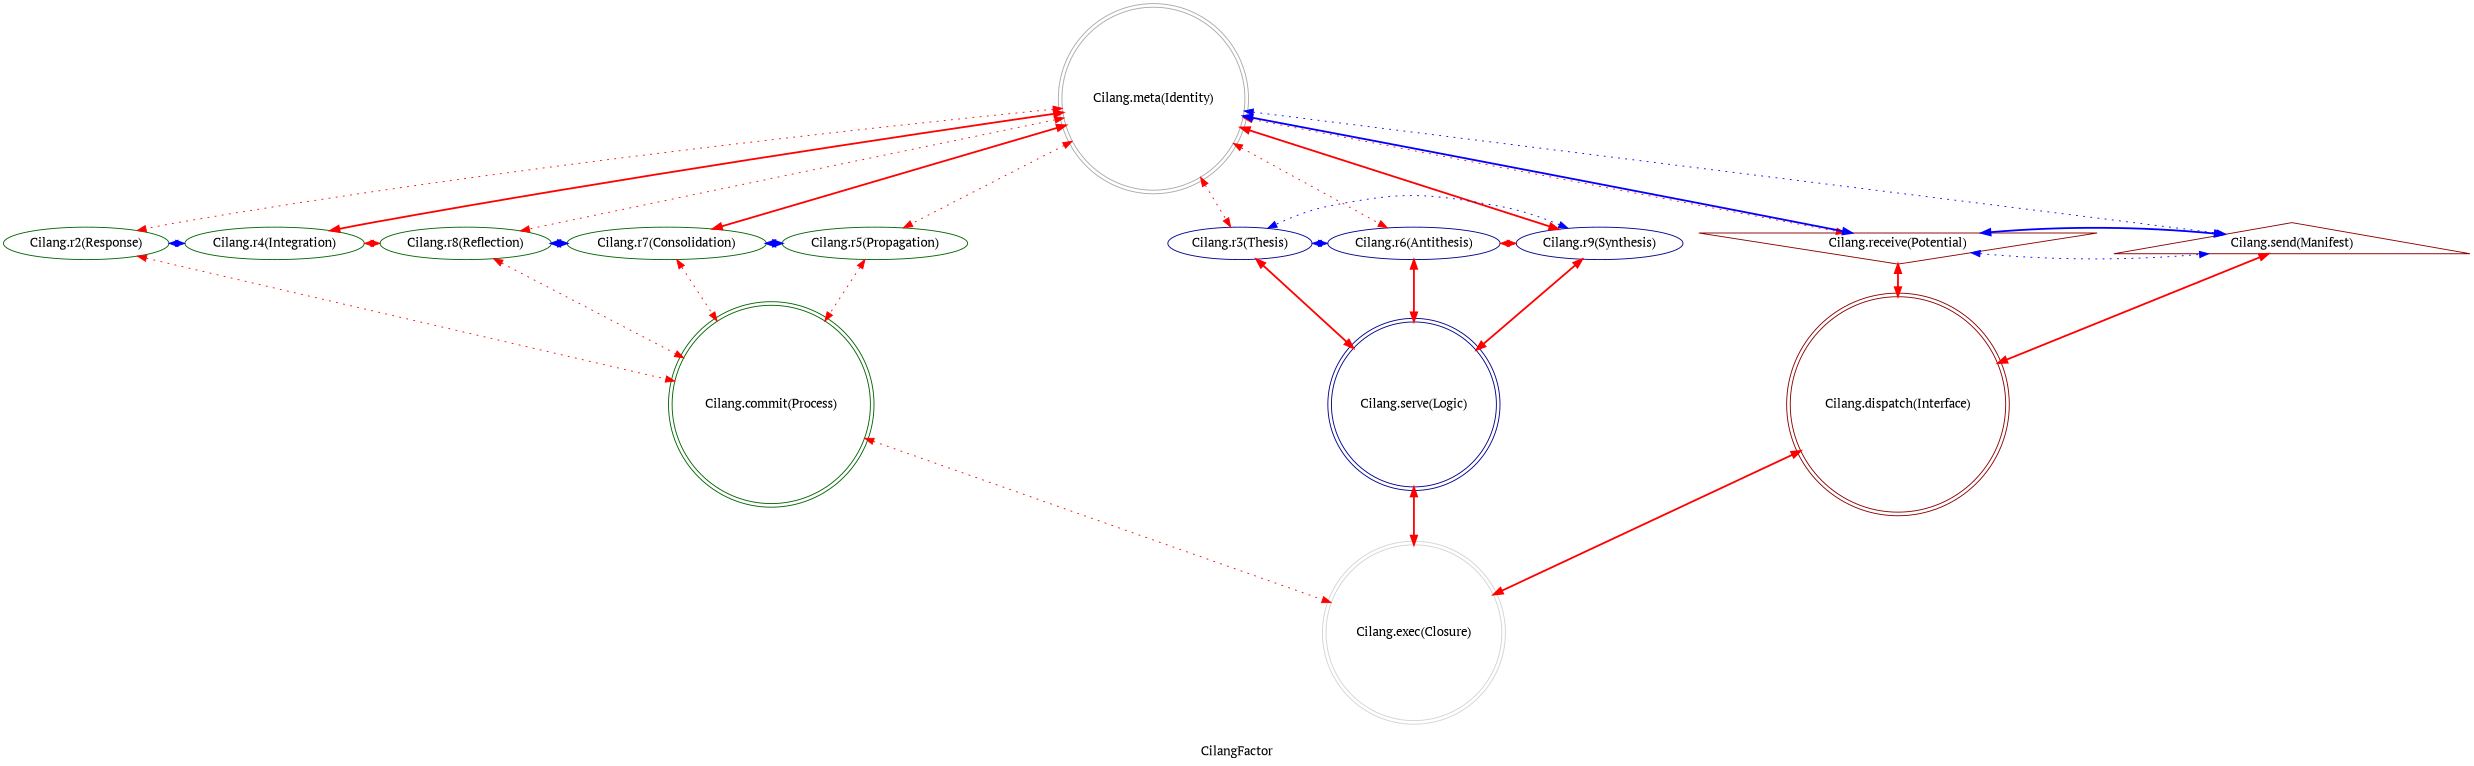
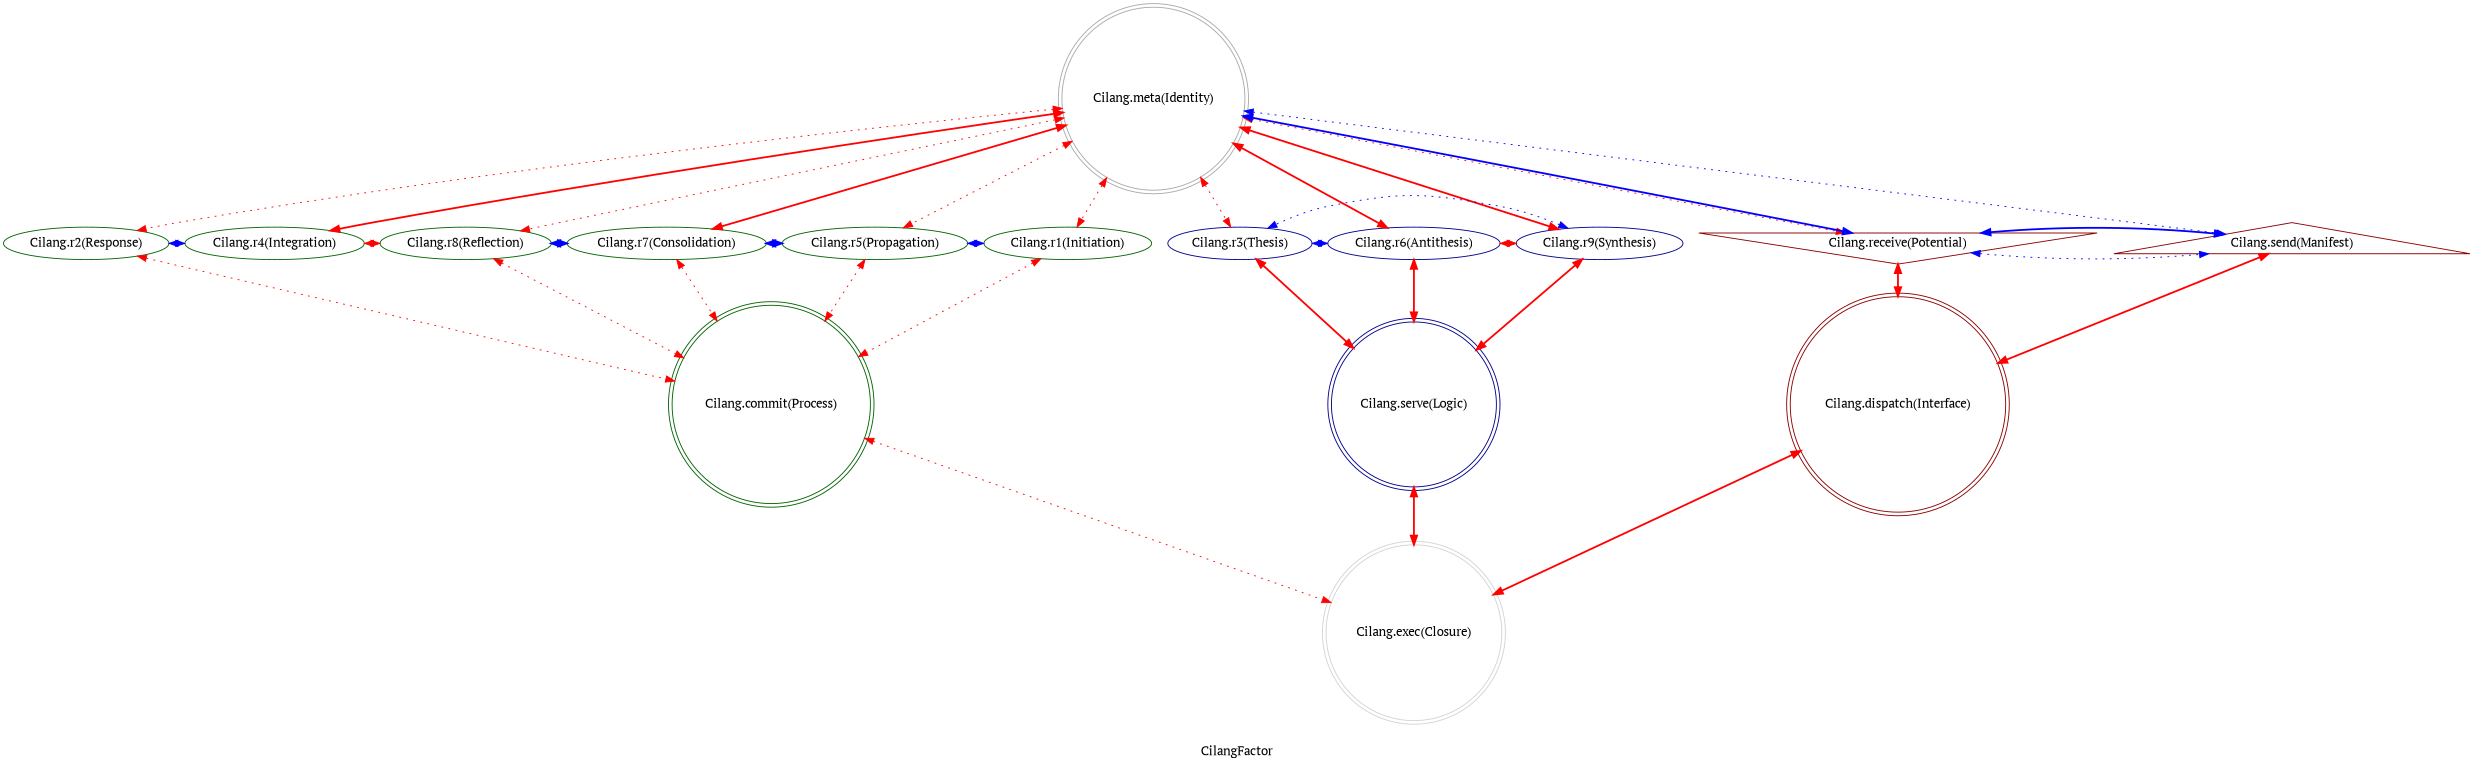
(1310, 186) -> (1310, 186)
none -> (1068, 243)
